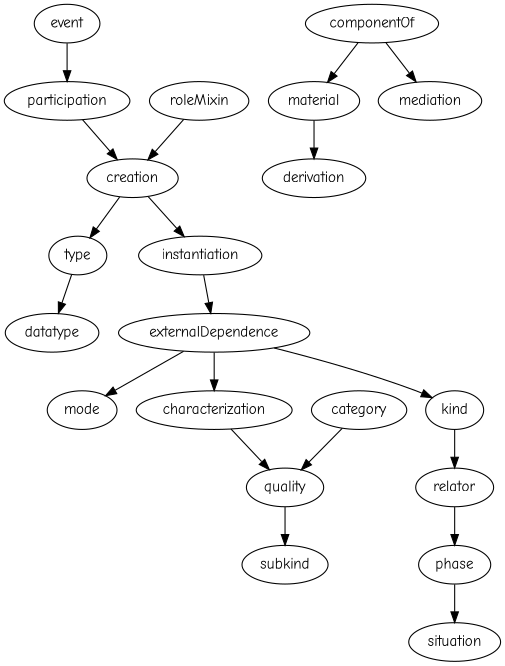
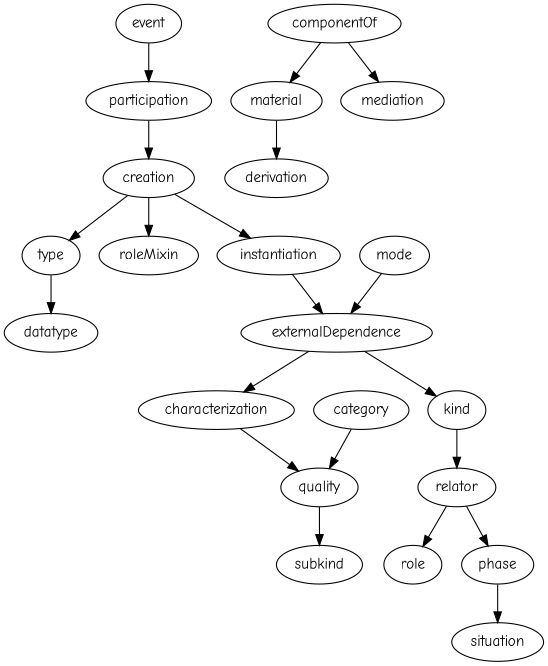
(169, 136) -> (149, 212)
(149, 371) -> (370, 289)
none -> (413, 565)
